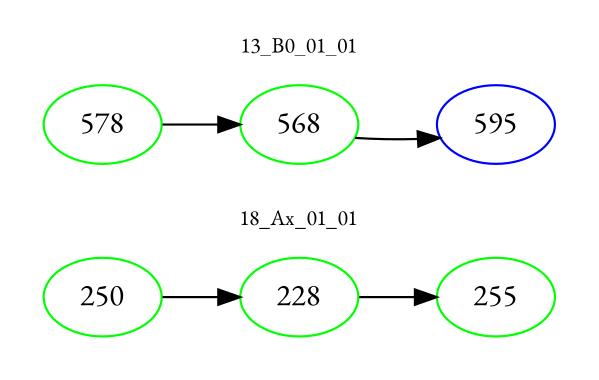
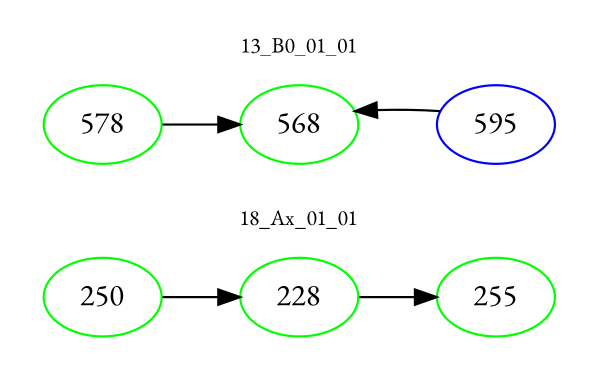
(386, 139) -> (408, 110)
